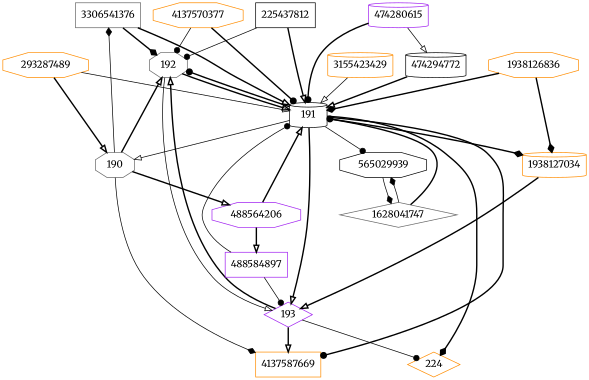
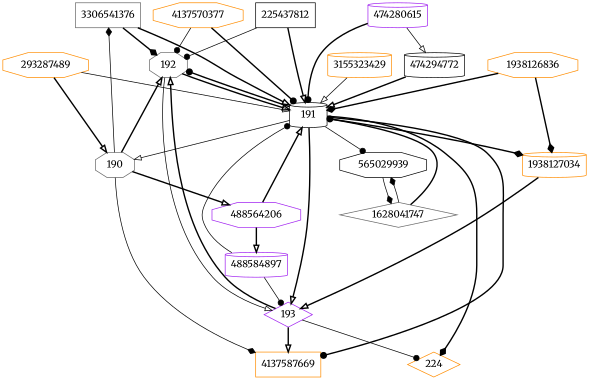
(360, 65) -> (360, 65)
(256, 265) -> (256, 265)
